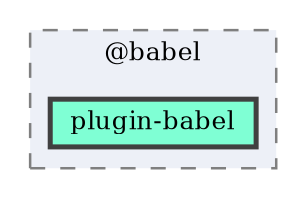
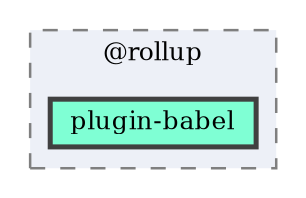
(153, 54) -> (153, 54)
